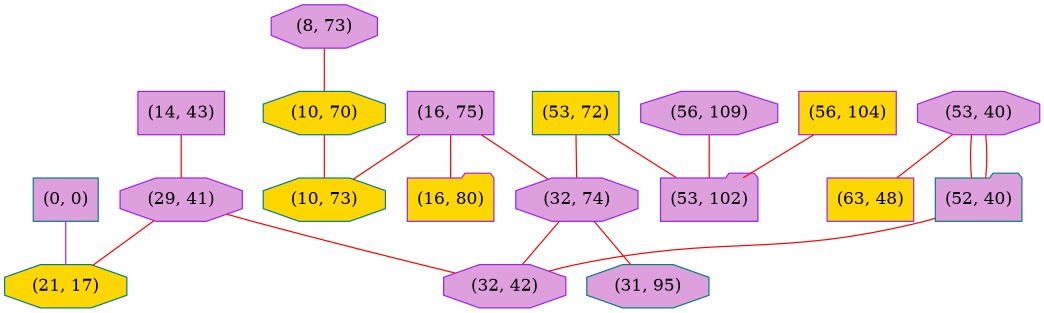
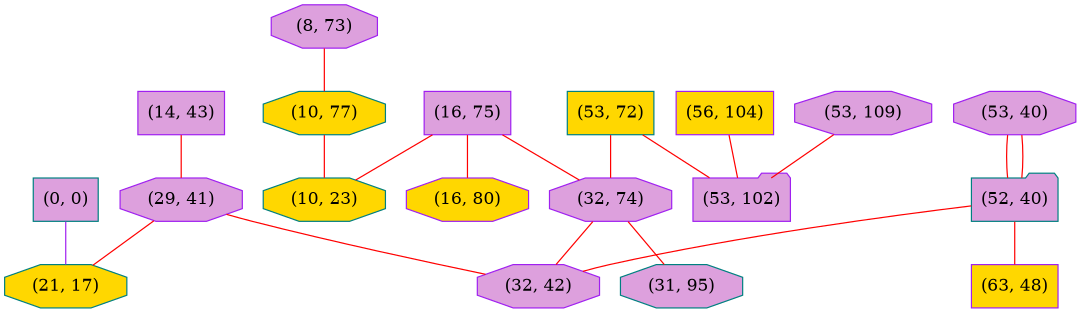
(324, 113) -> (324, 113)
(709, 113) -> (863, 113)
(925, 156) -> (1015, 243)
(324, 200) -> (324, 200)
(451, 200) -> (467, 200)
